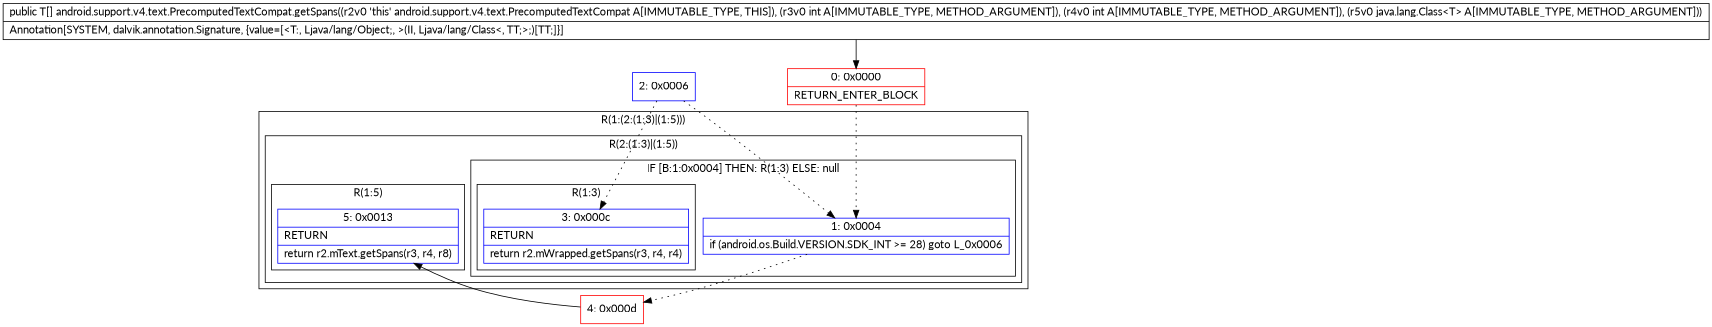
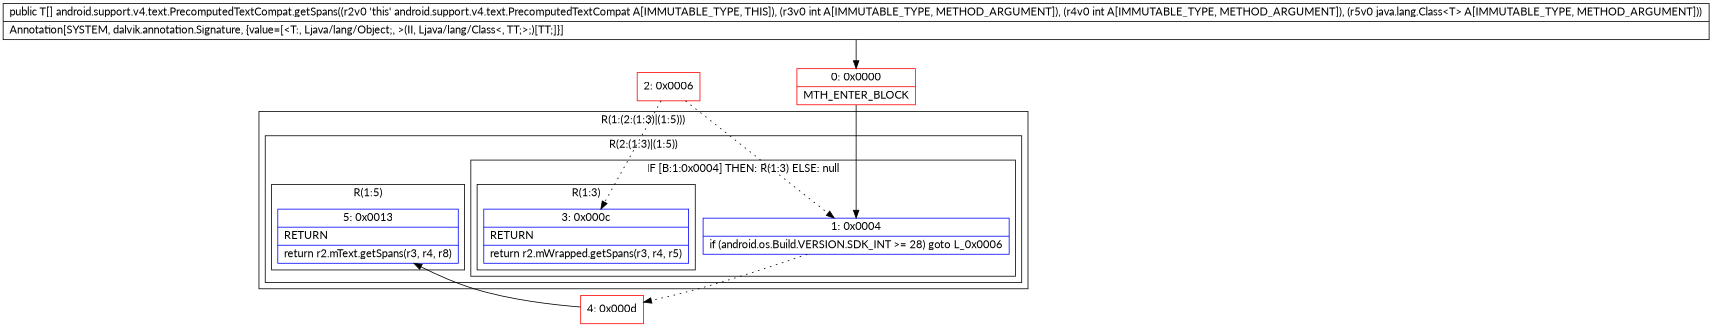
(664, 87) -> (669, 87)
(856, 95) -> (856, 95)
(856, 155) -> (856, 155)
(586, 254) -> (586, 254)
